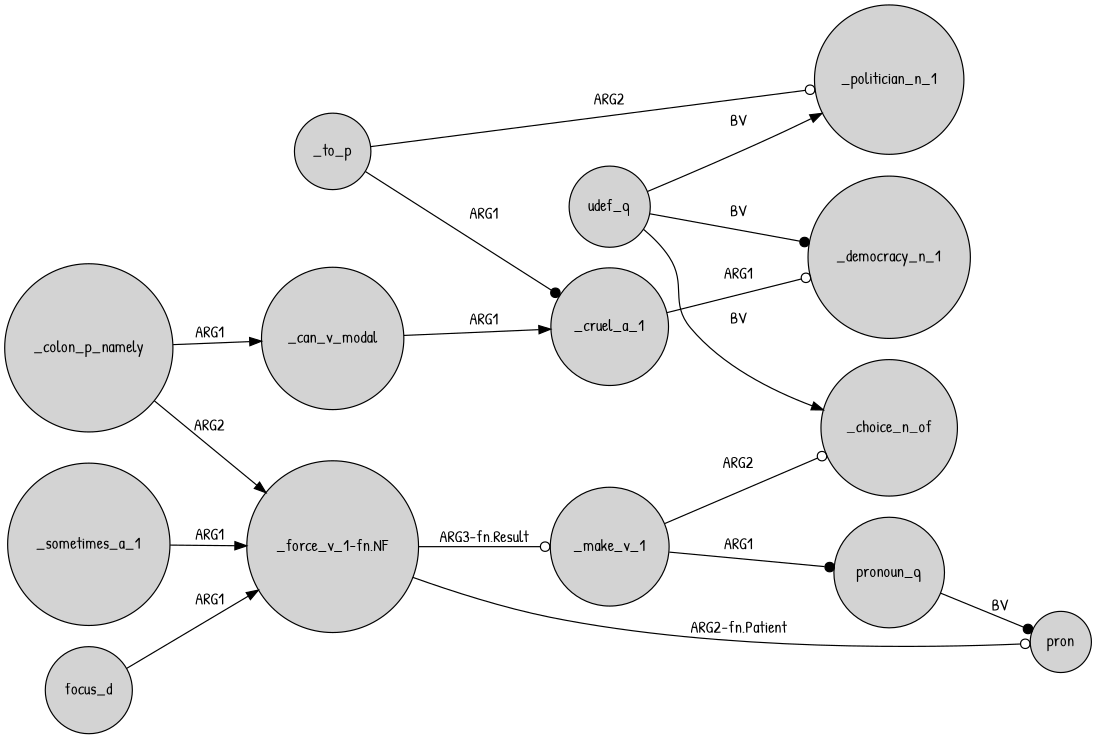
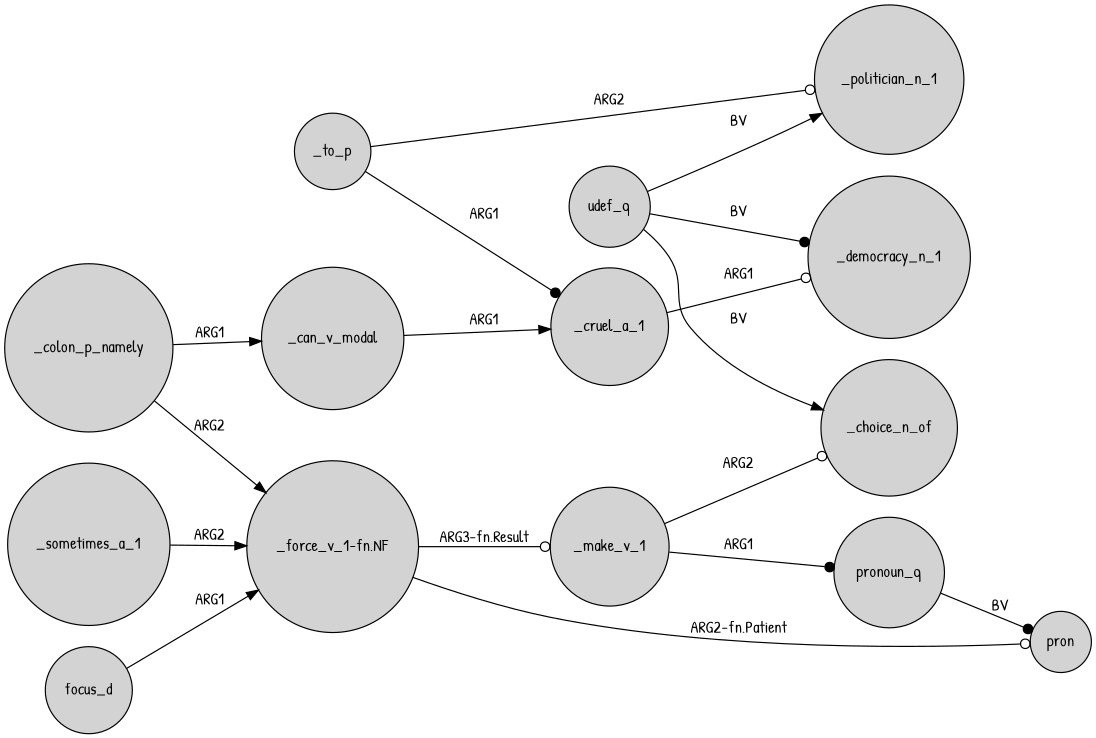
(210, 535) -> (210, 535)
